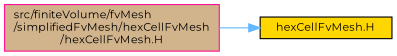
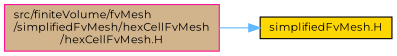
(326, 28) -> (326, 28)
